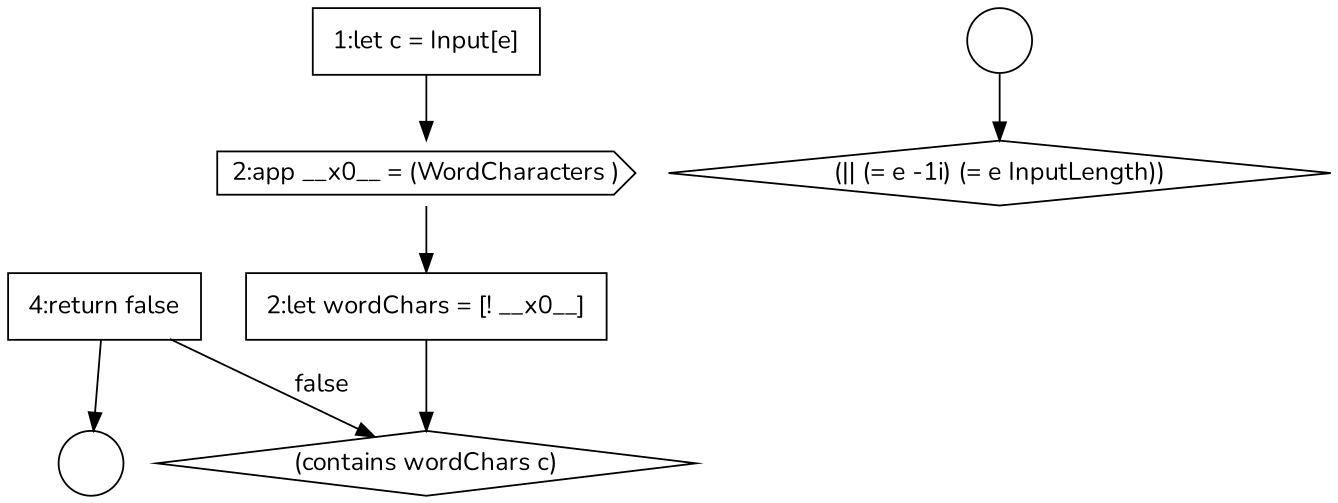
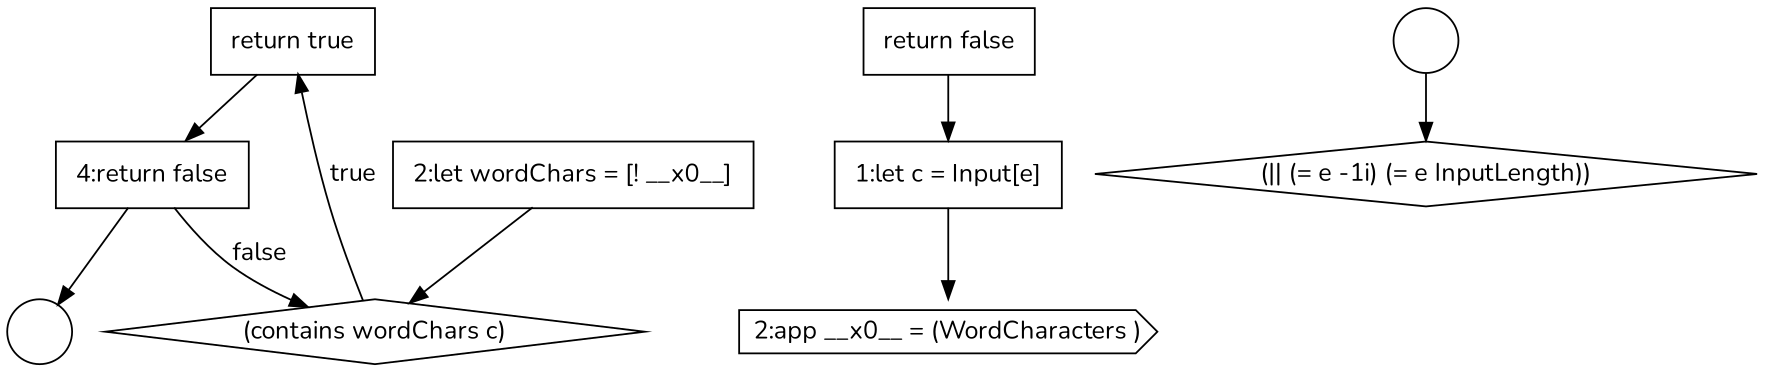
none -> (292, 41)
none -> (948, 41)
(426, 230) -> none
